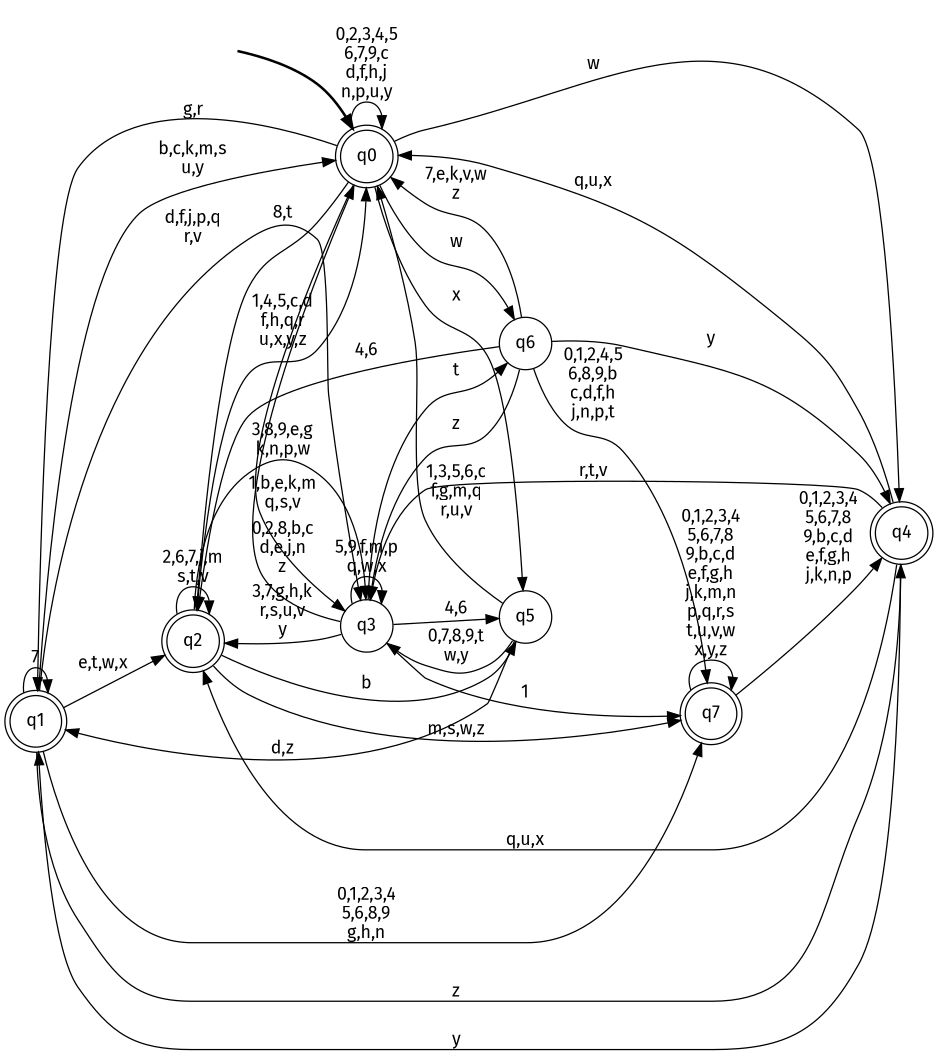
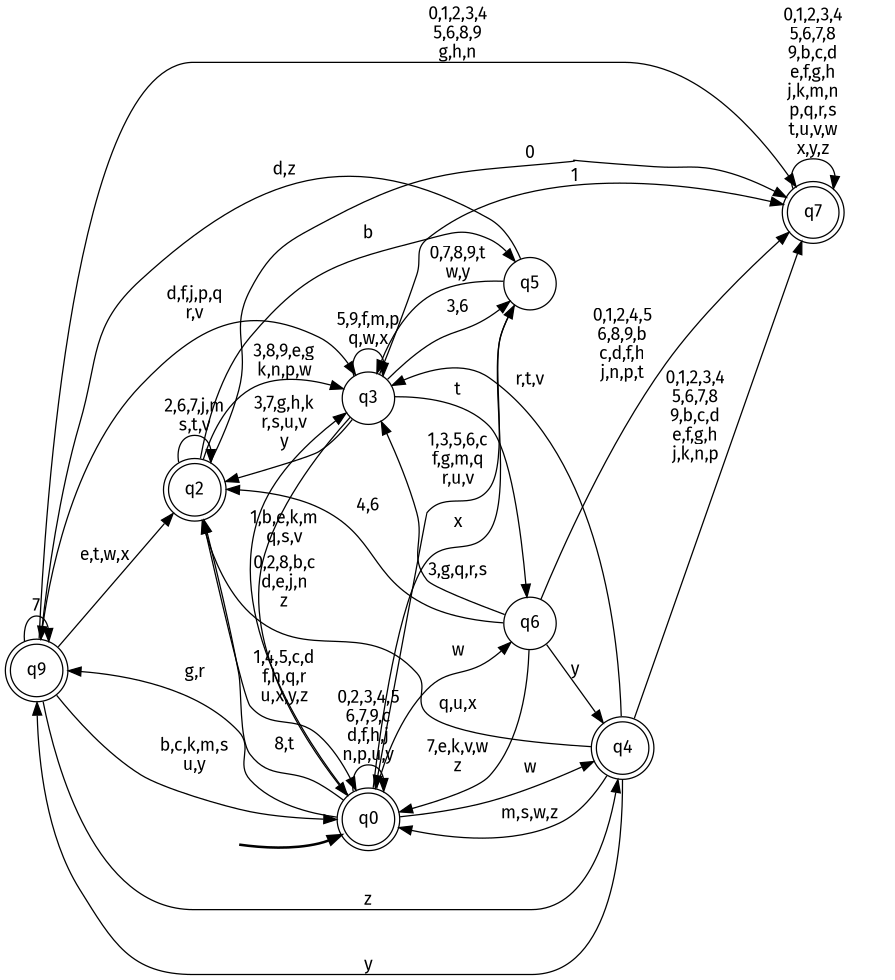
(593, 181) -> (530, 814)
(456, 424) -> (458, 571)
(456, 609) -> (458, 307)
(807, 635) -> (716, 486)
(36, 721) -> (37, 670)
(456, 730) -> (530, 153)
